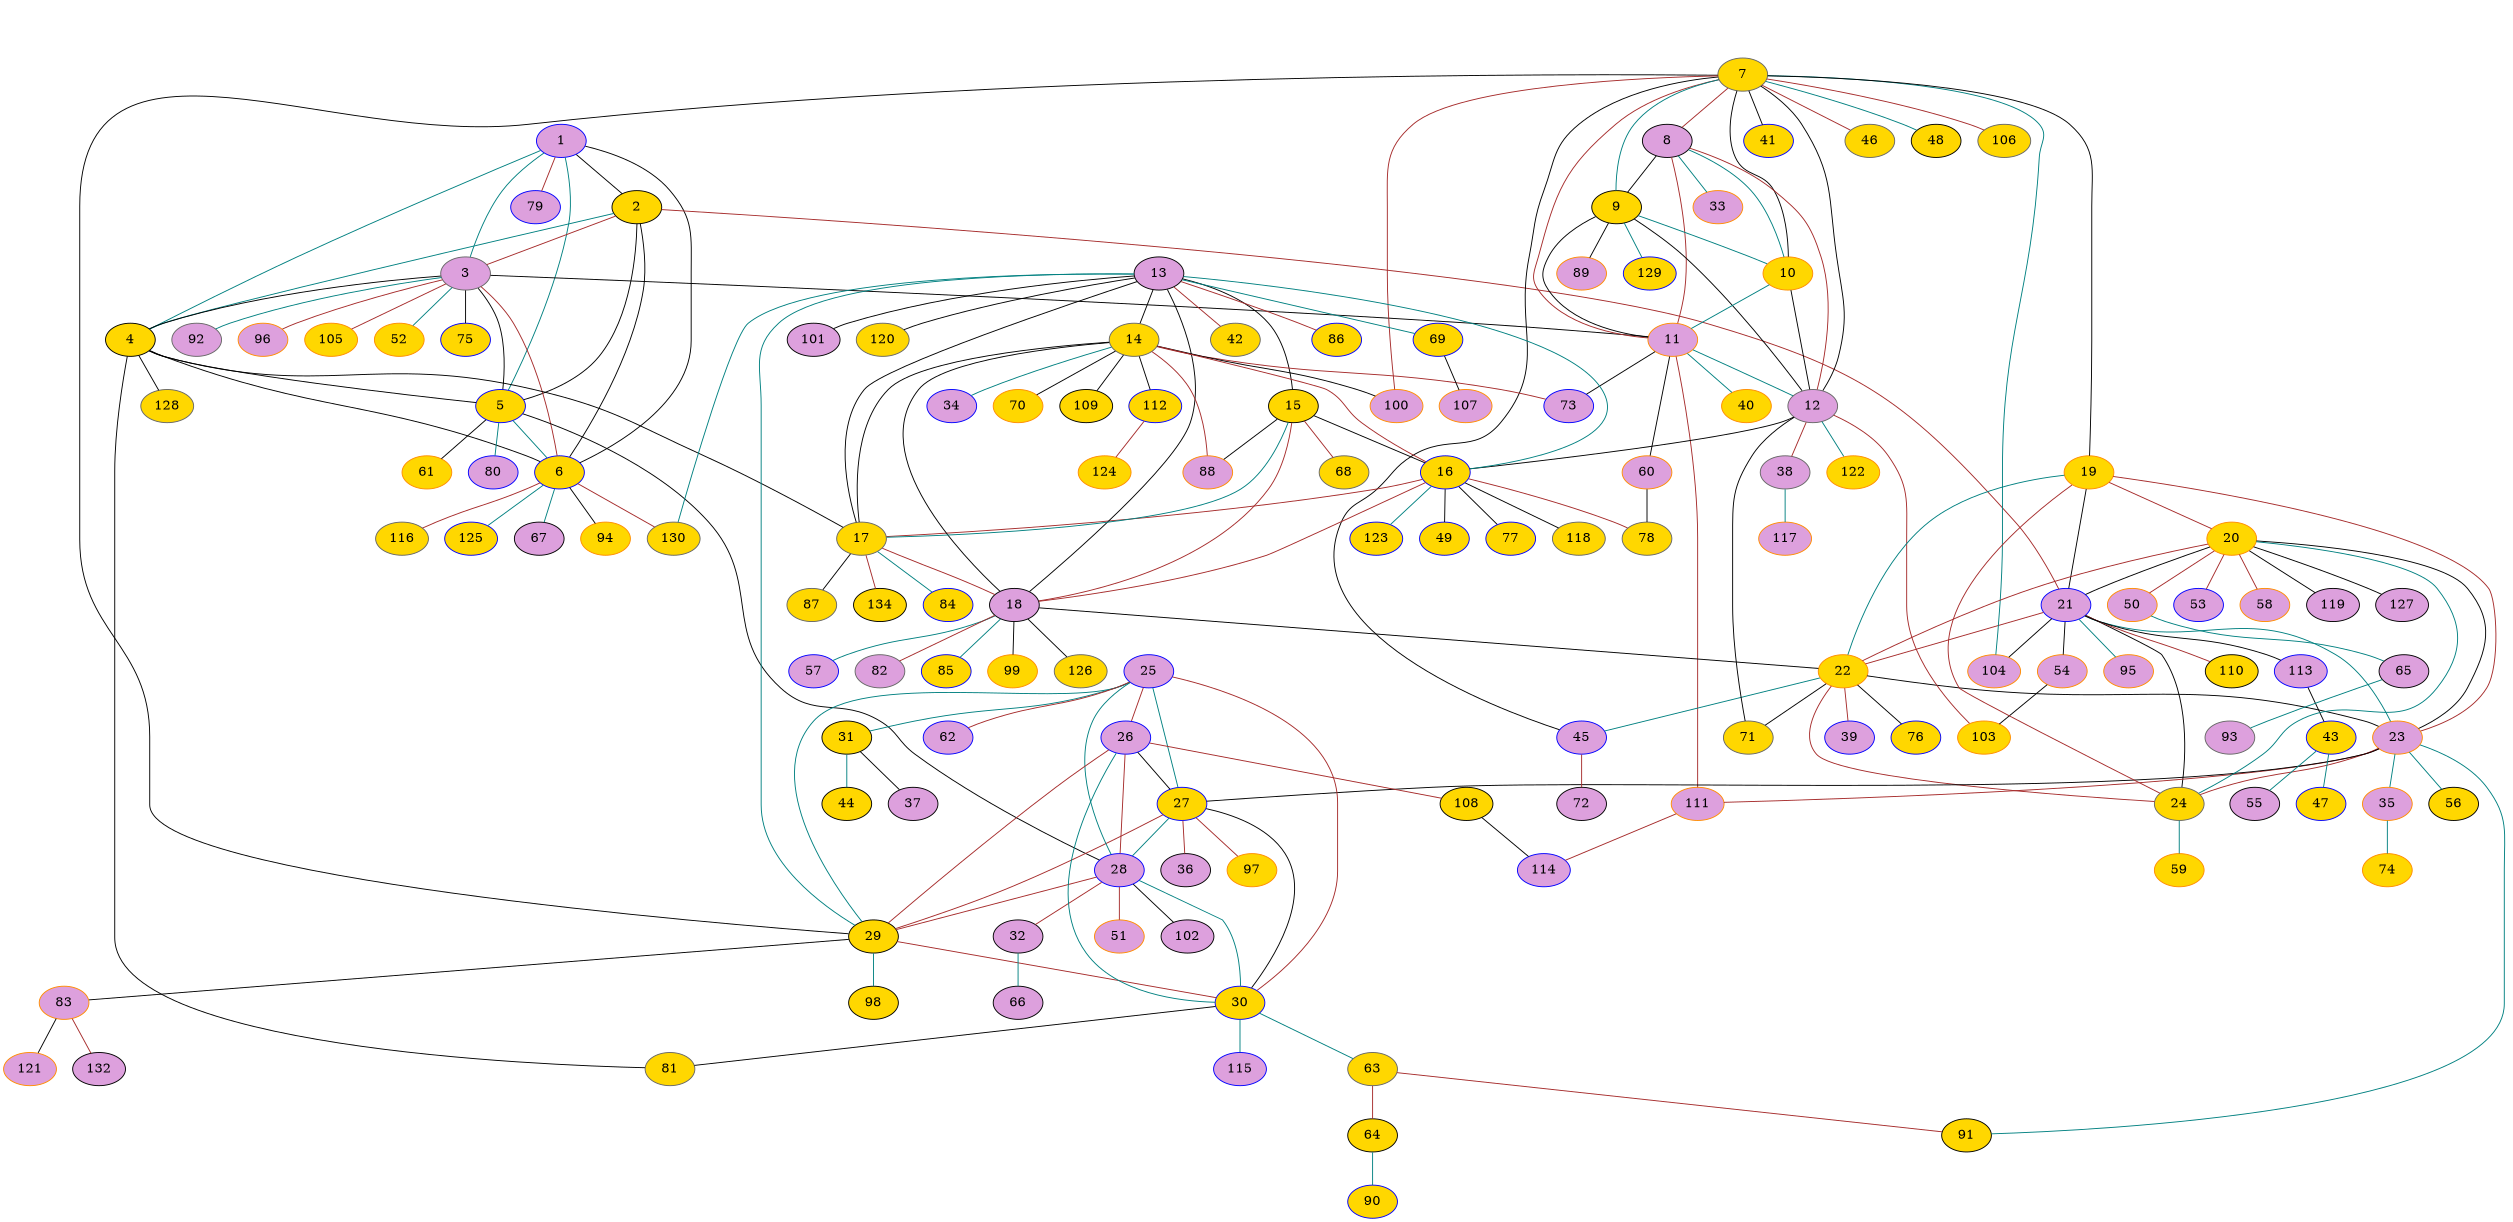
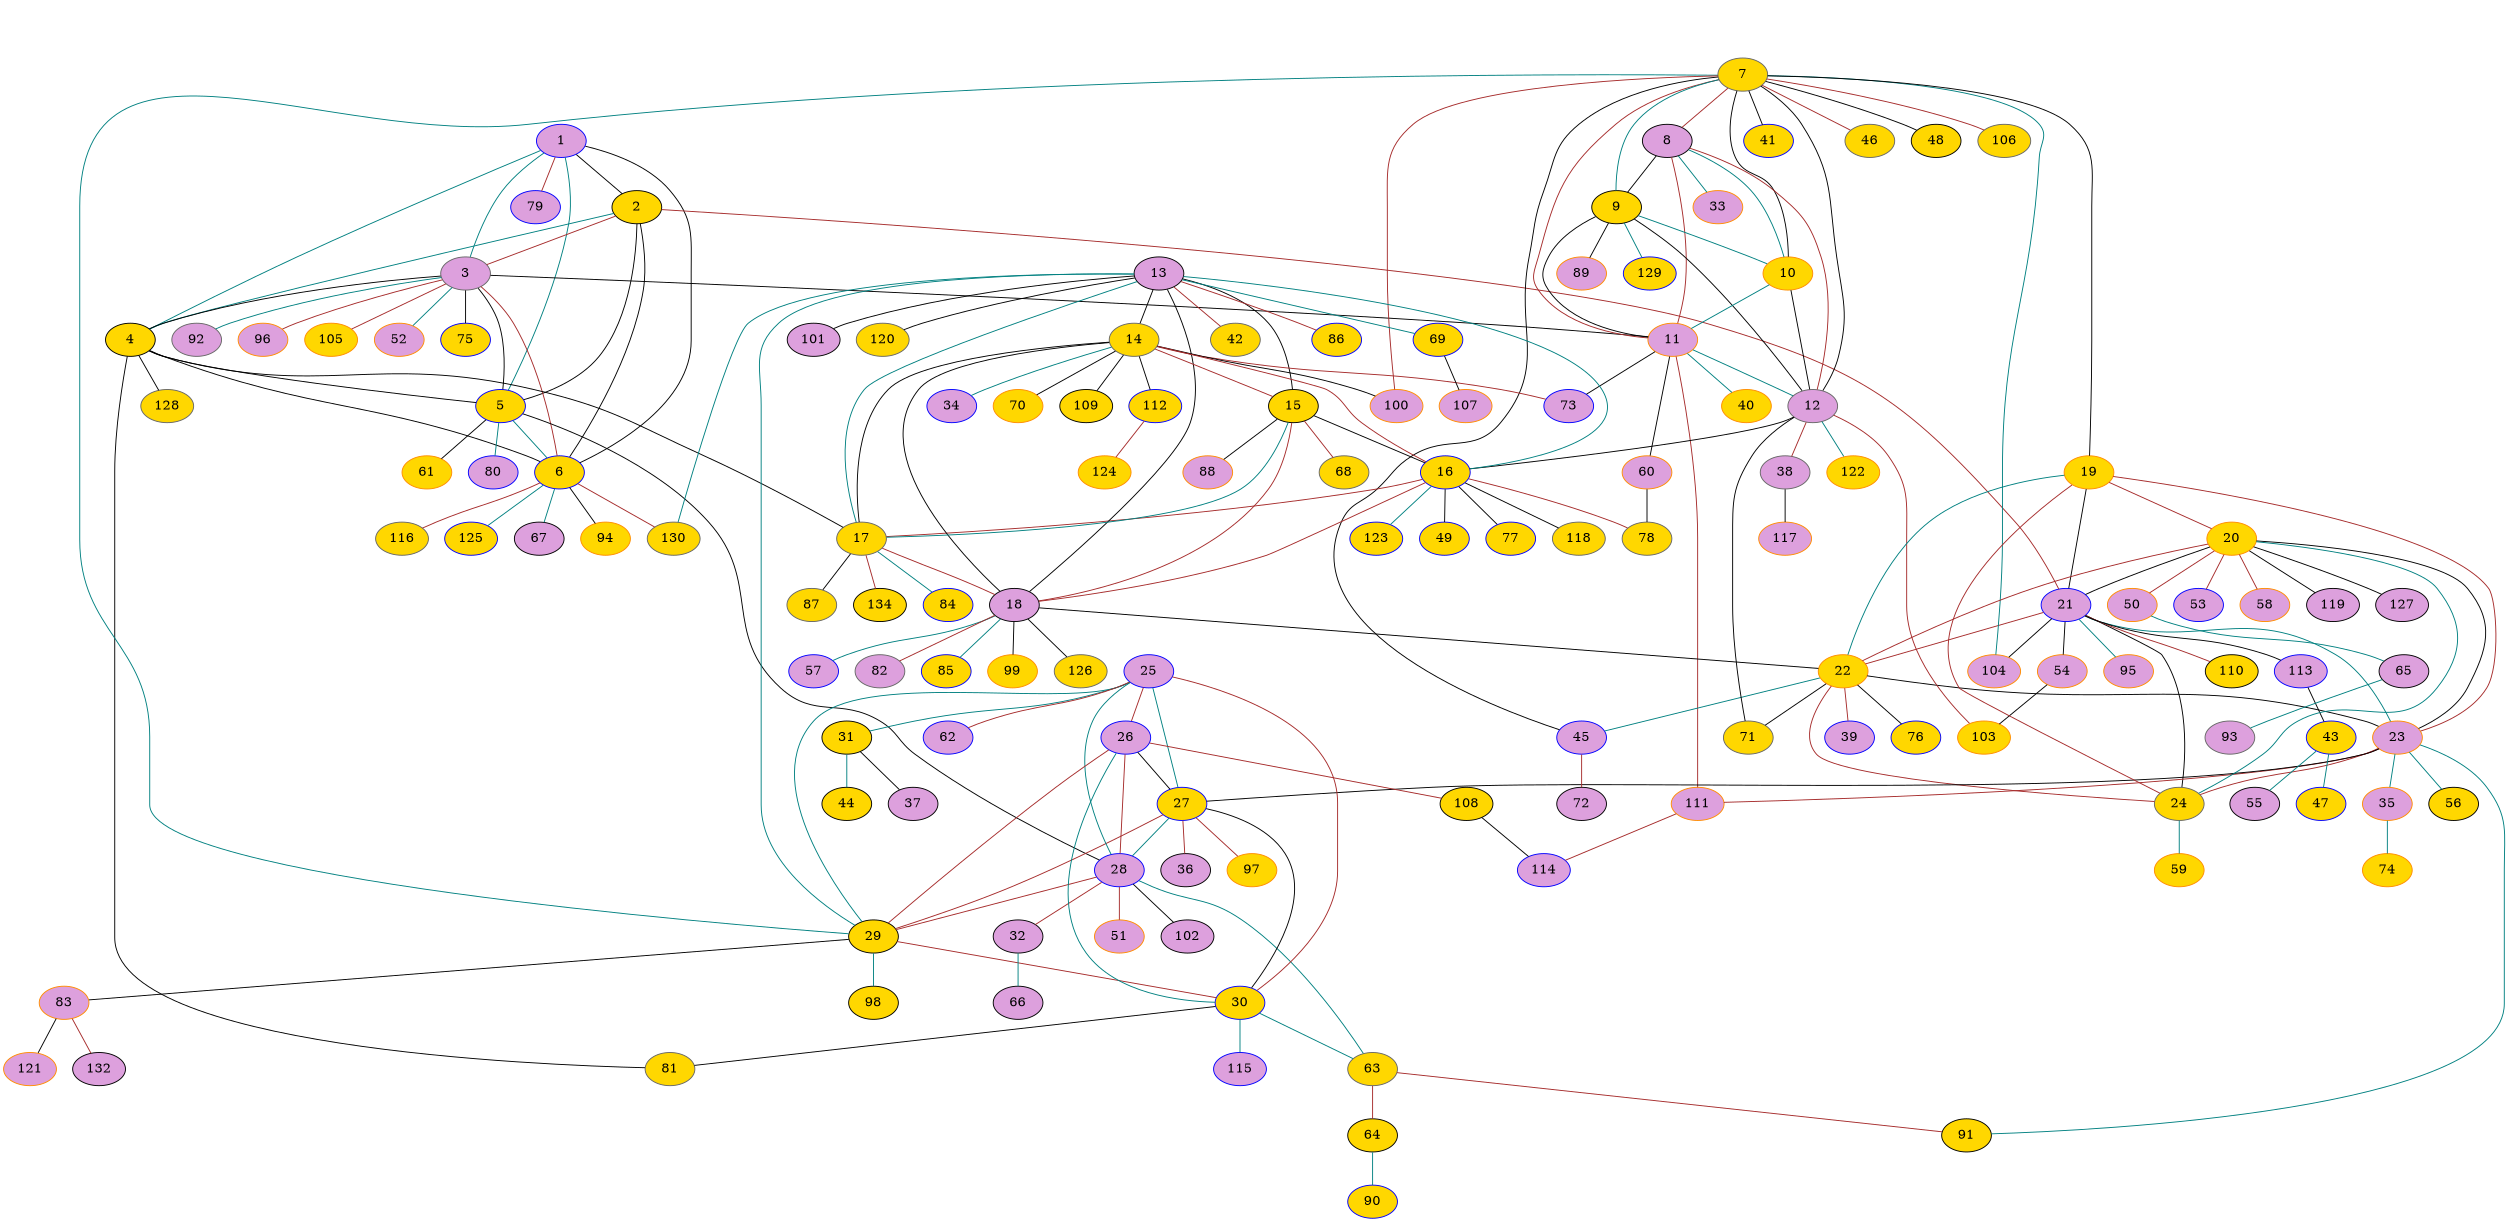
(199, 97) -> (199, 97)
(1842, 103) -> (1842, 103)
(399, 340) -> (399, 340)
(934, 354) -> (934, 354)
(1189, 388) -> (1214, 373)
(1785, 506) -> (1785, 506)
(1212, 915) -> (1269, 942)
